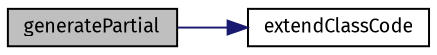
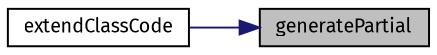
(203, 28) -> (214, 28)
